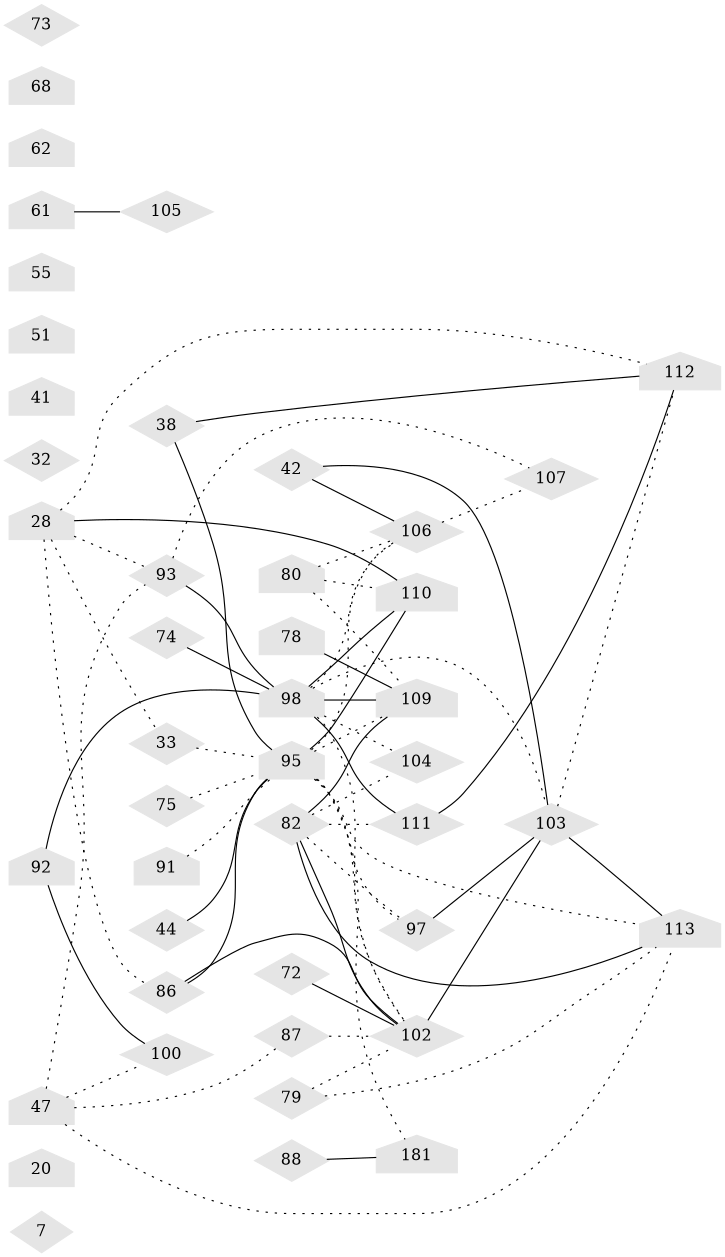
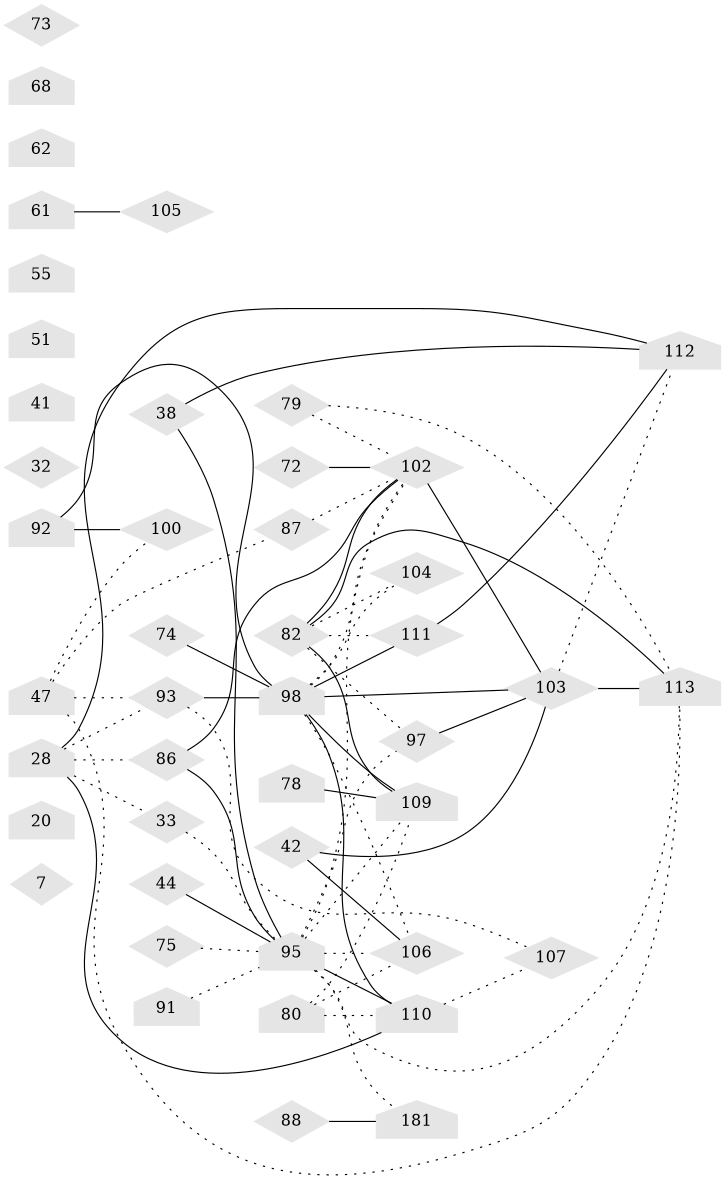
(309, 329) -> (183, 326)
(484, 506) -> (485, 986)
(466, 671) -> (416, 693)
